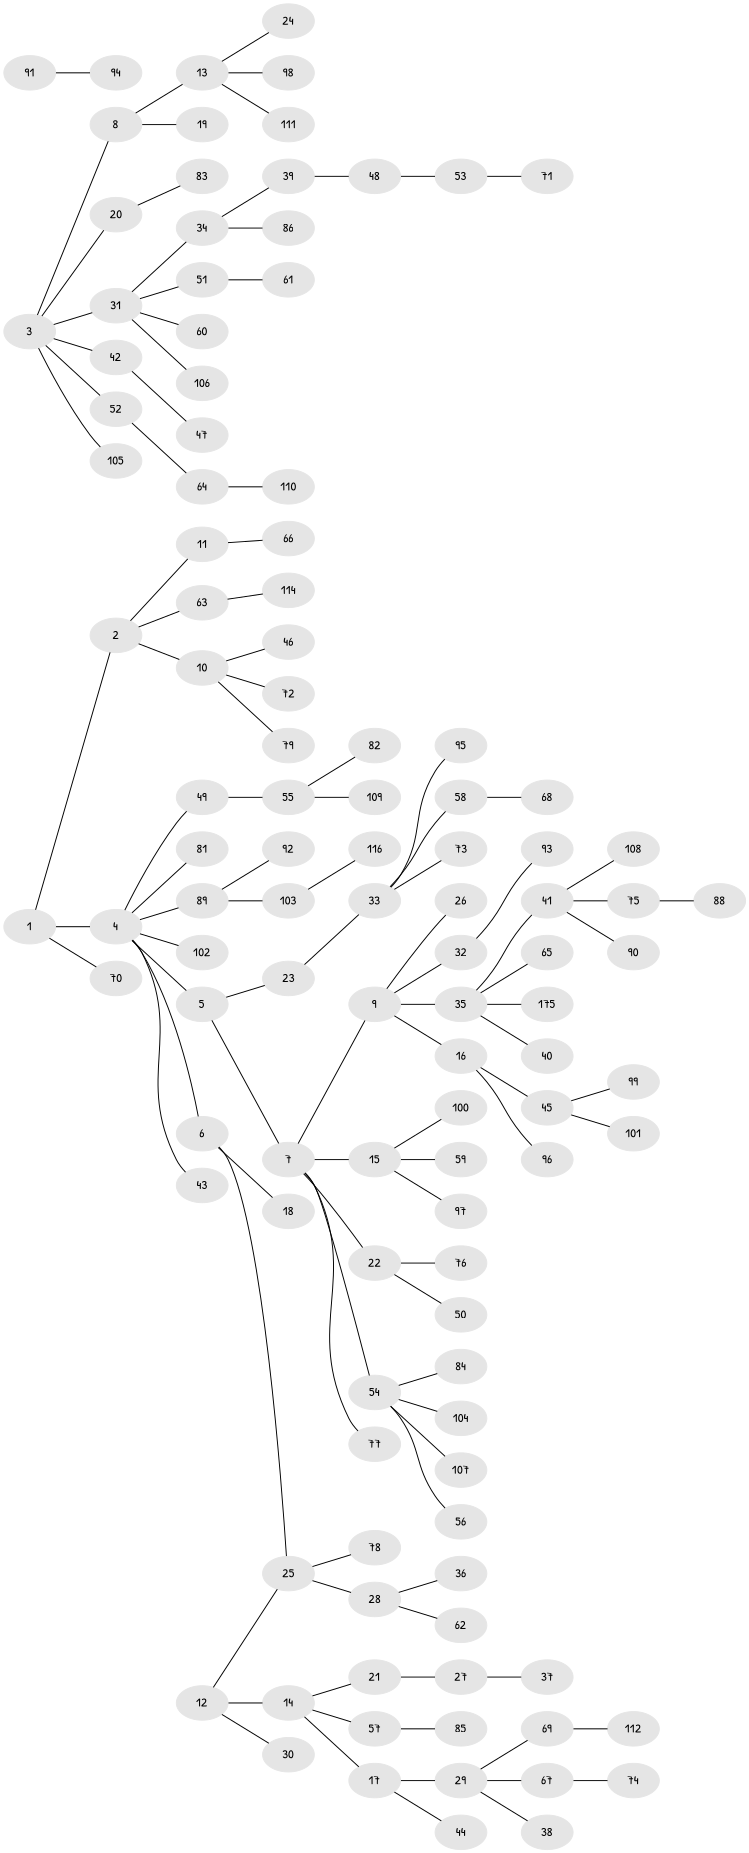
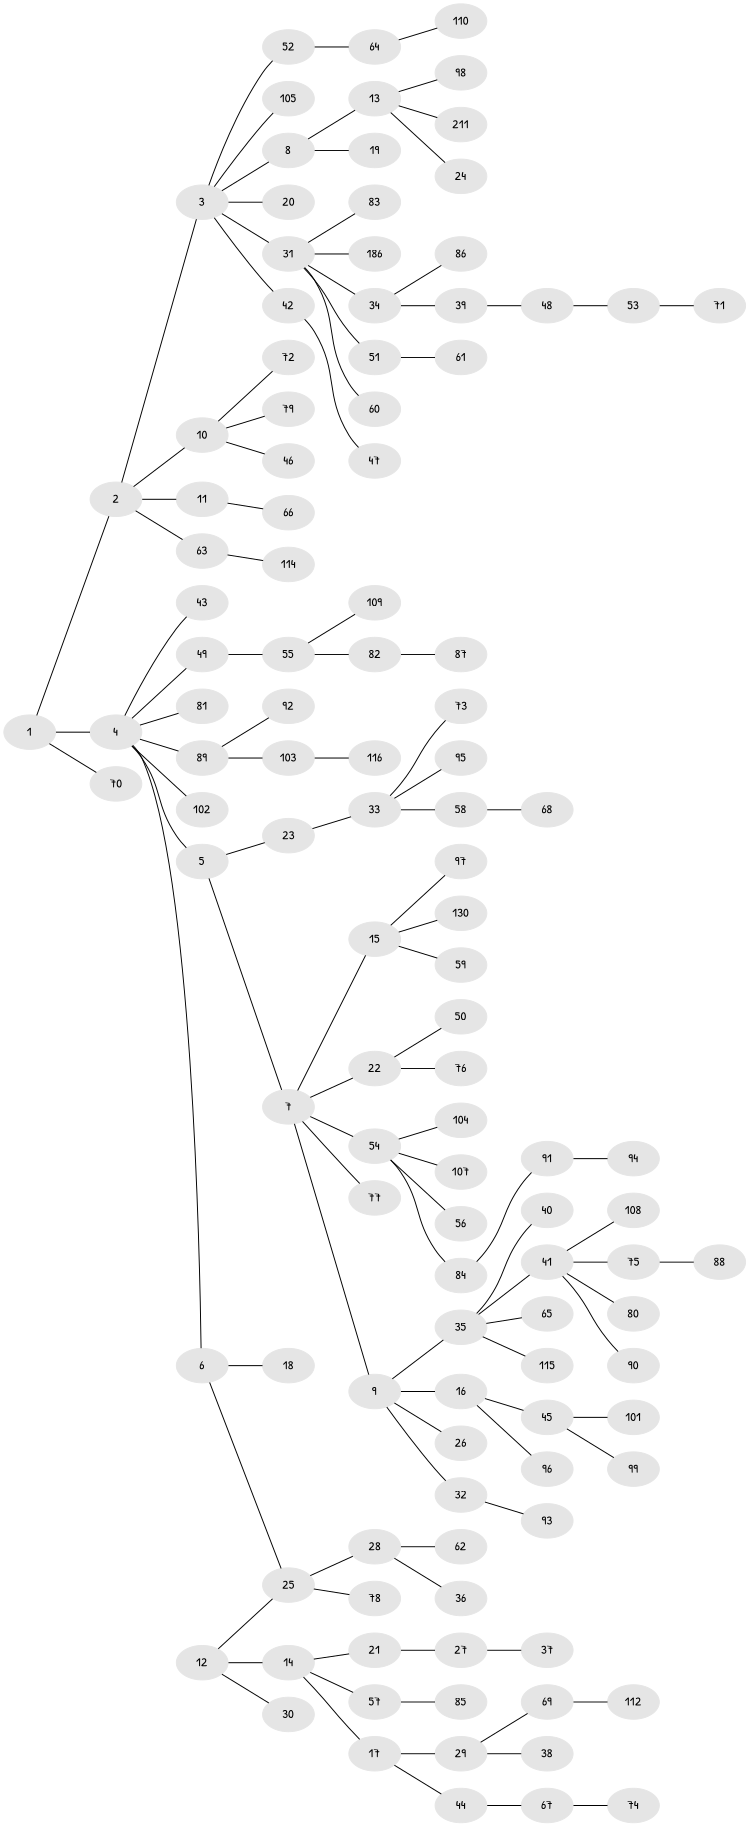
(288, 125) -> (461, 125)
(159, 196) -> (332, 228)
none -> (159, 351)
(202, 383) -> (375, 254)
none -> (461, 655)
(547, 1004) -> (547, 1366)
(461, 1108) -> (461, 913)
none -> (504, 1217)
none -> (633, 1314)
(504, 1781) -> (504, 1806)
